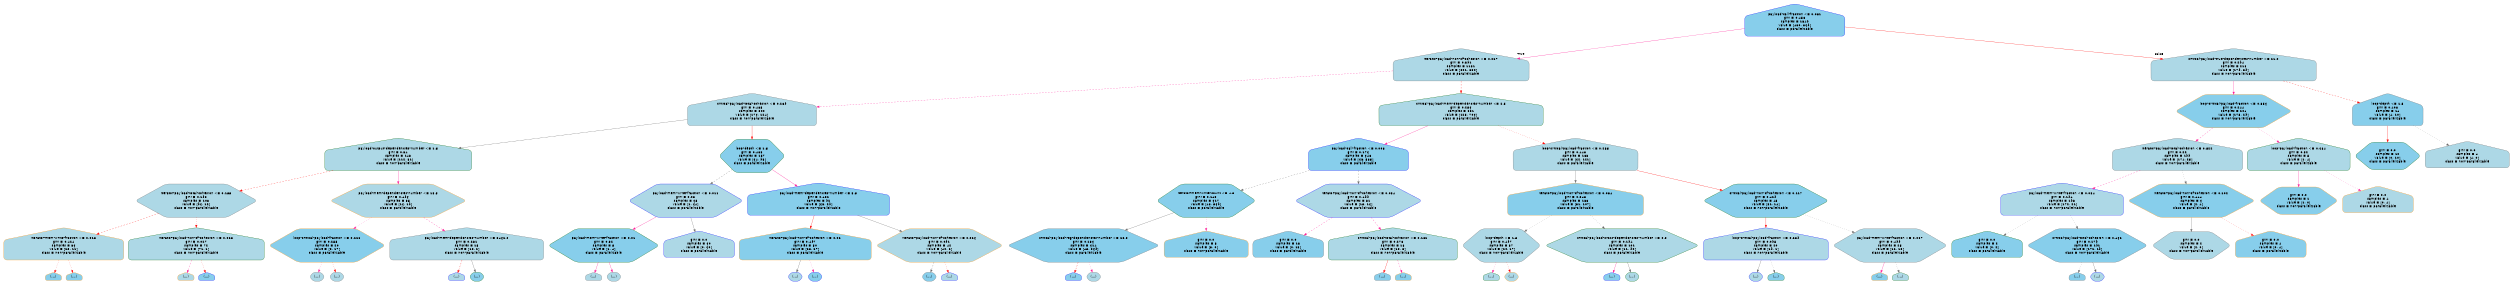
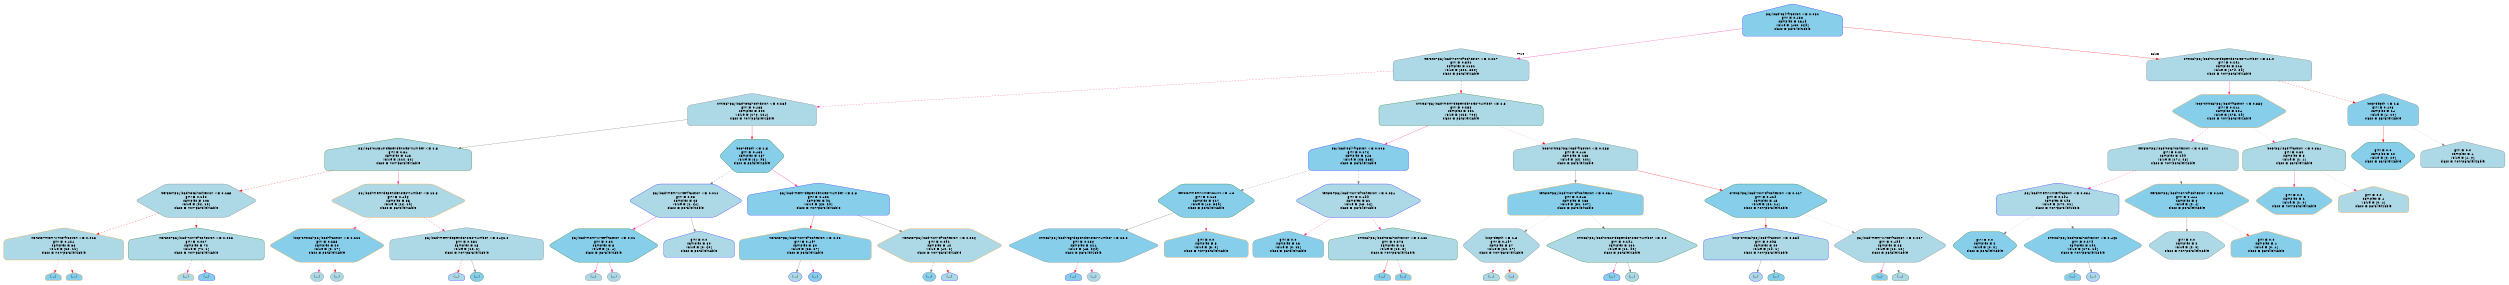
(1987, 245) -> (1985, 245)
